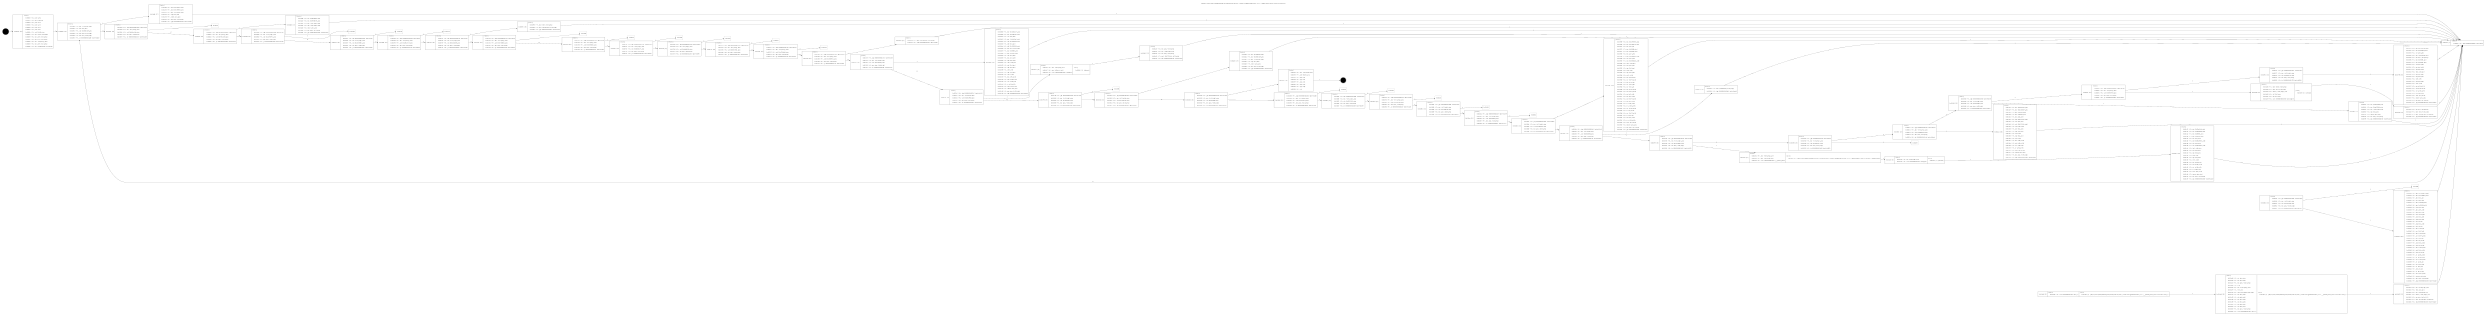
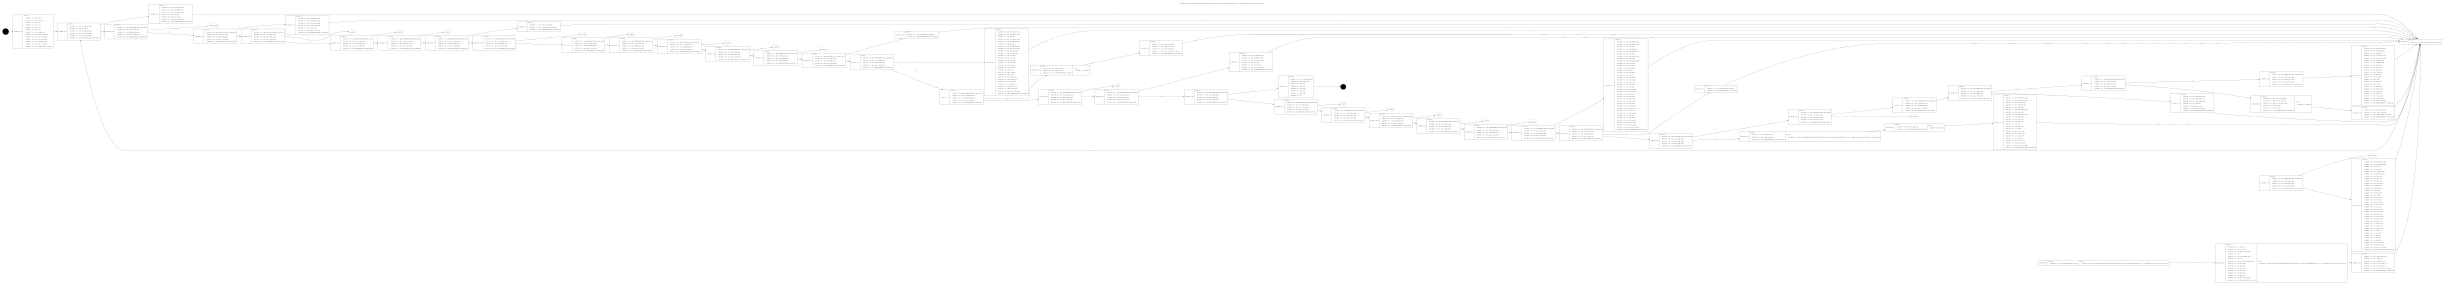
(2015, 132) -> none
